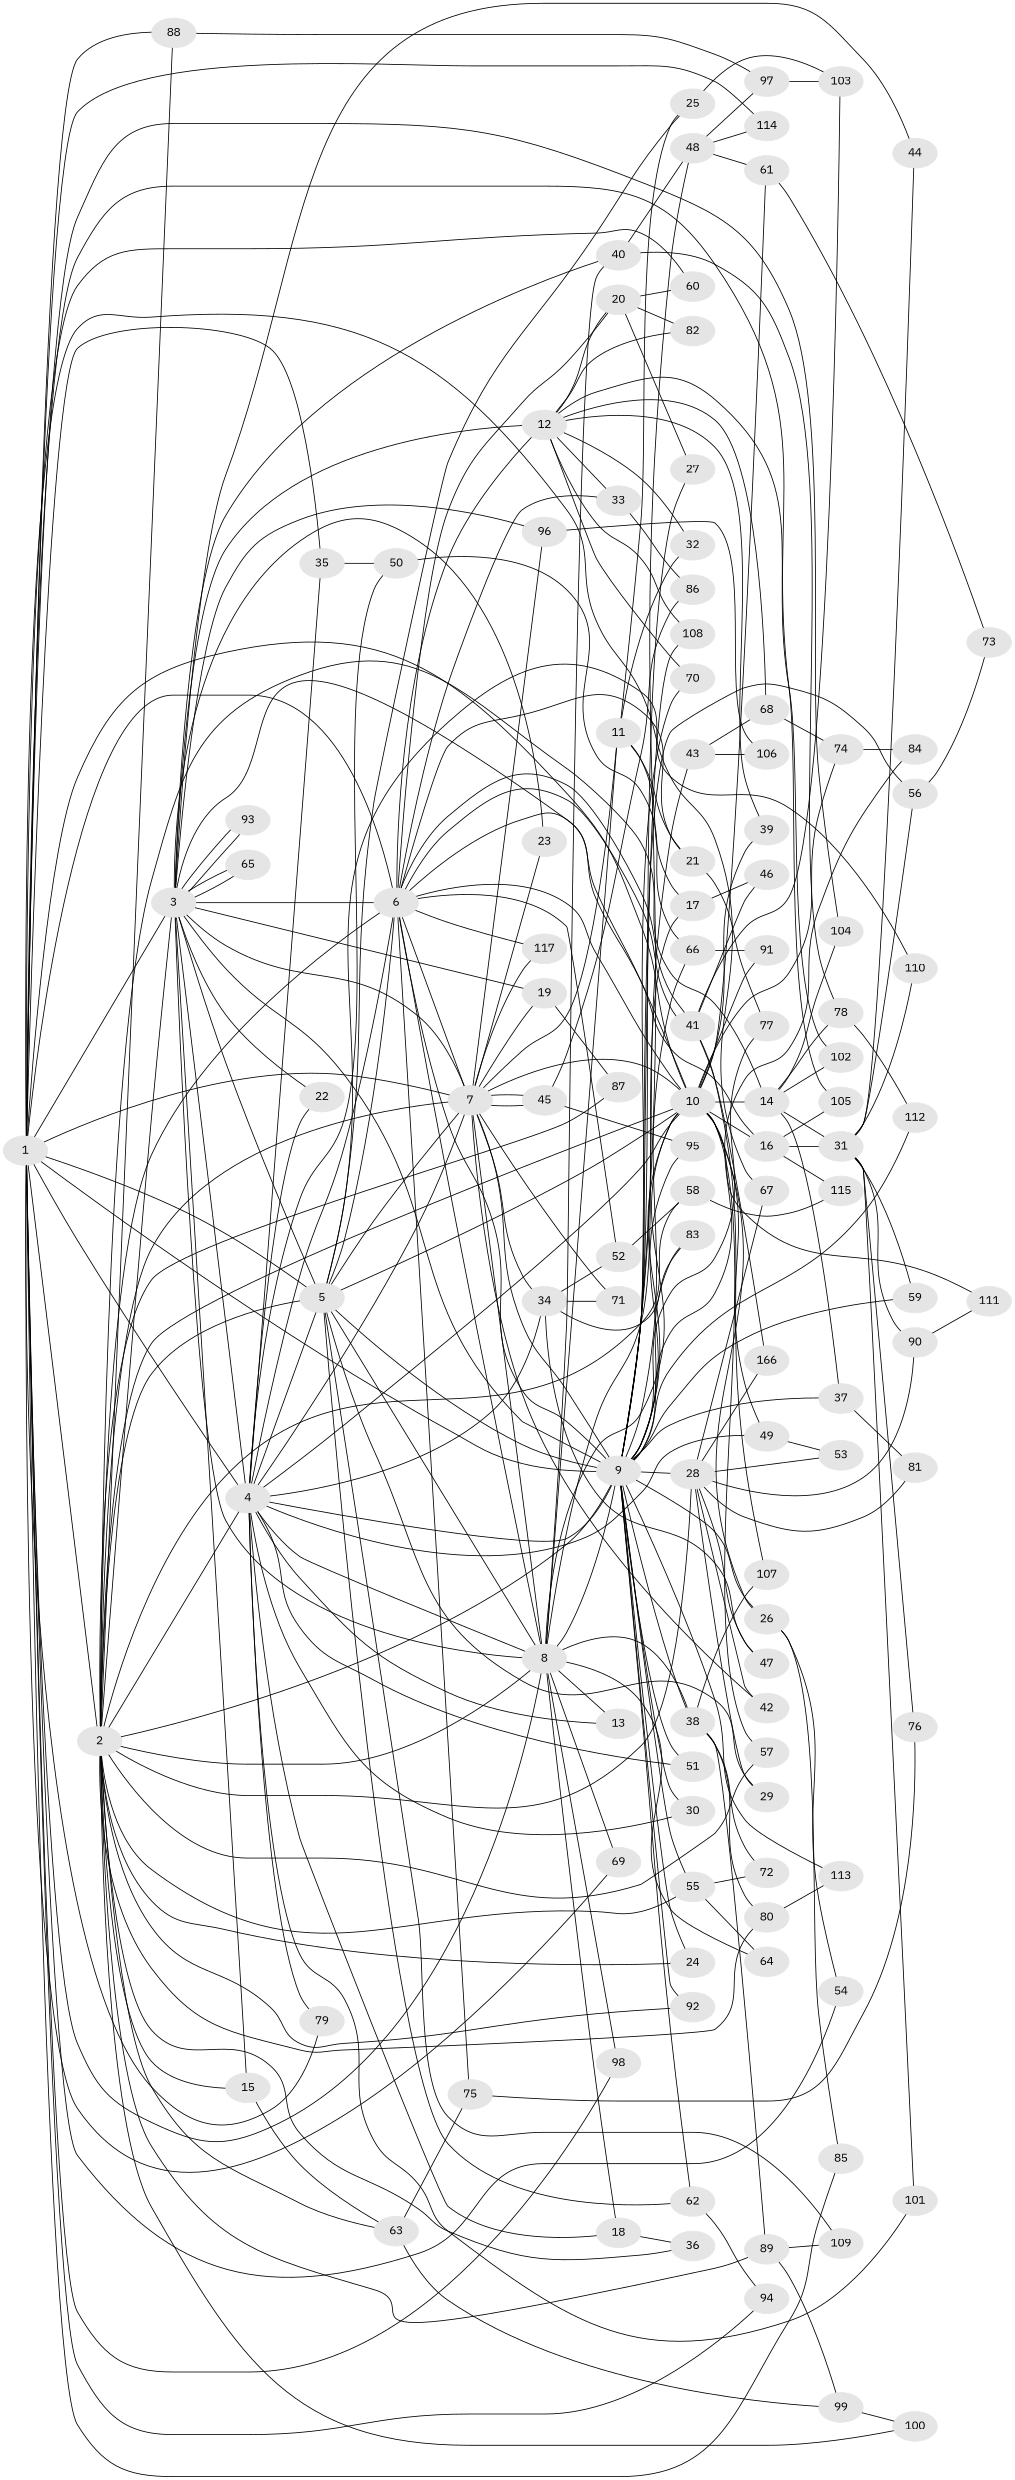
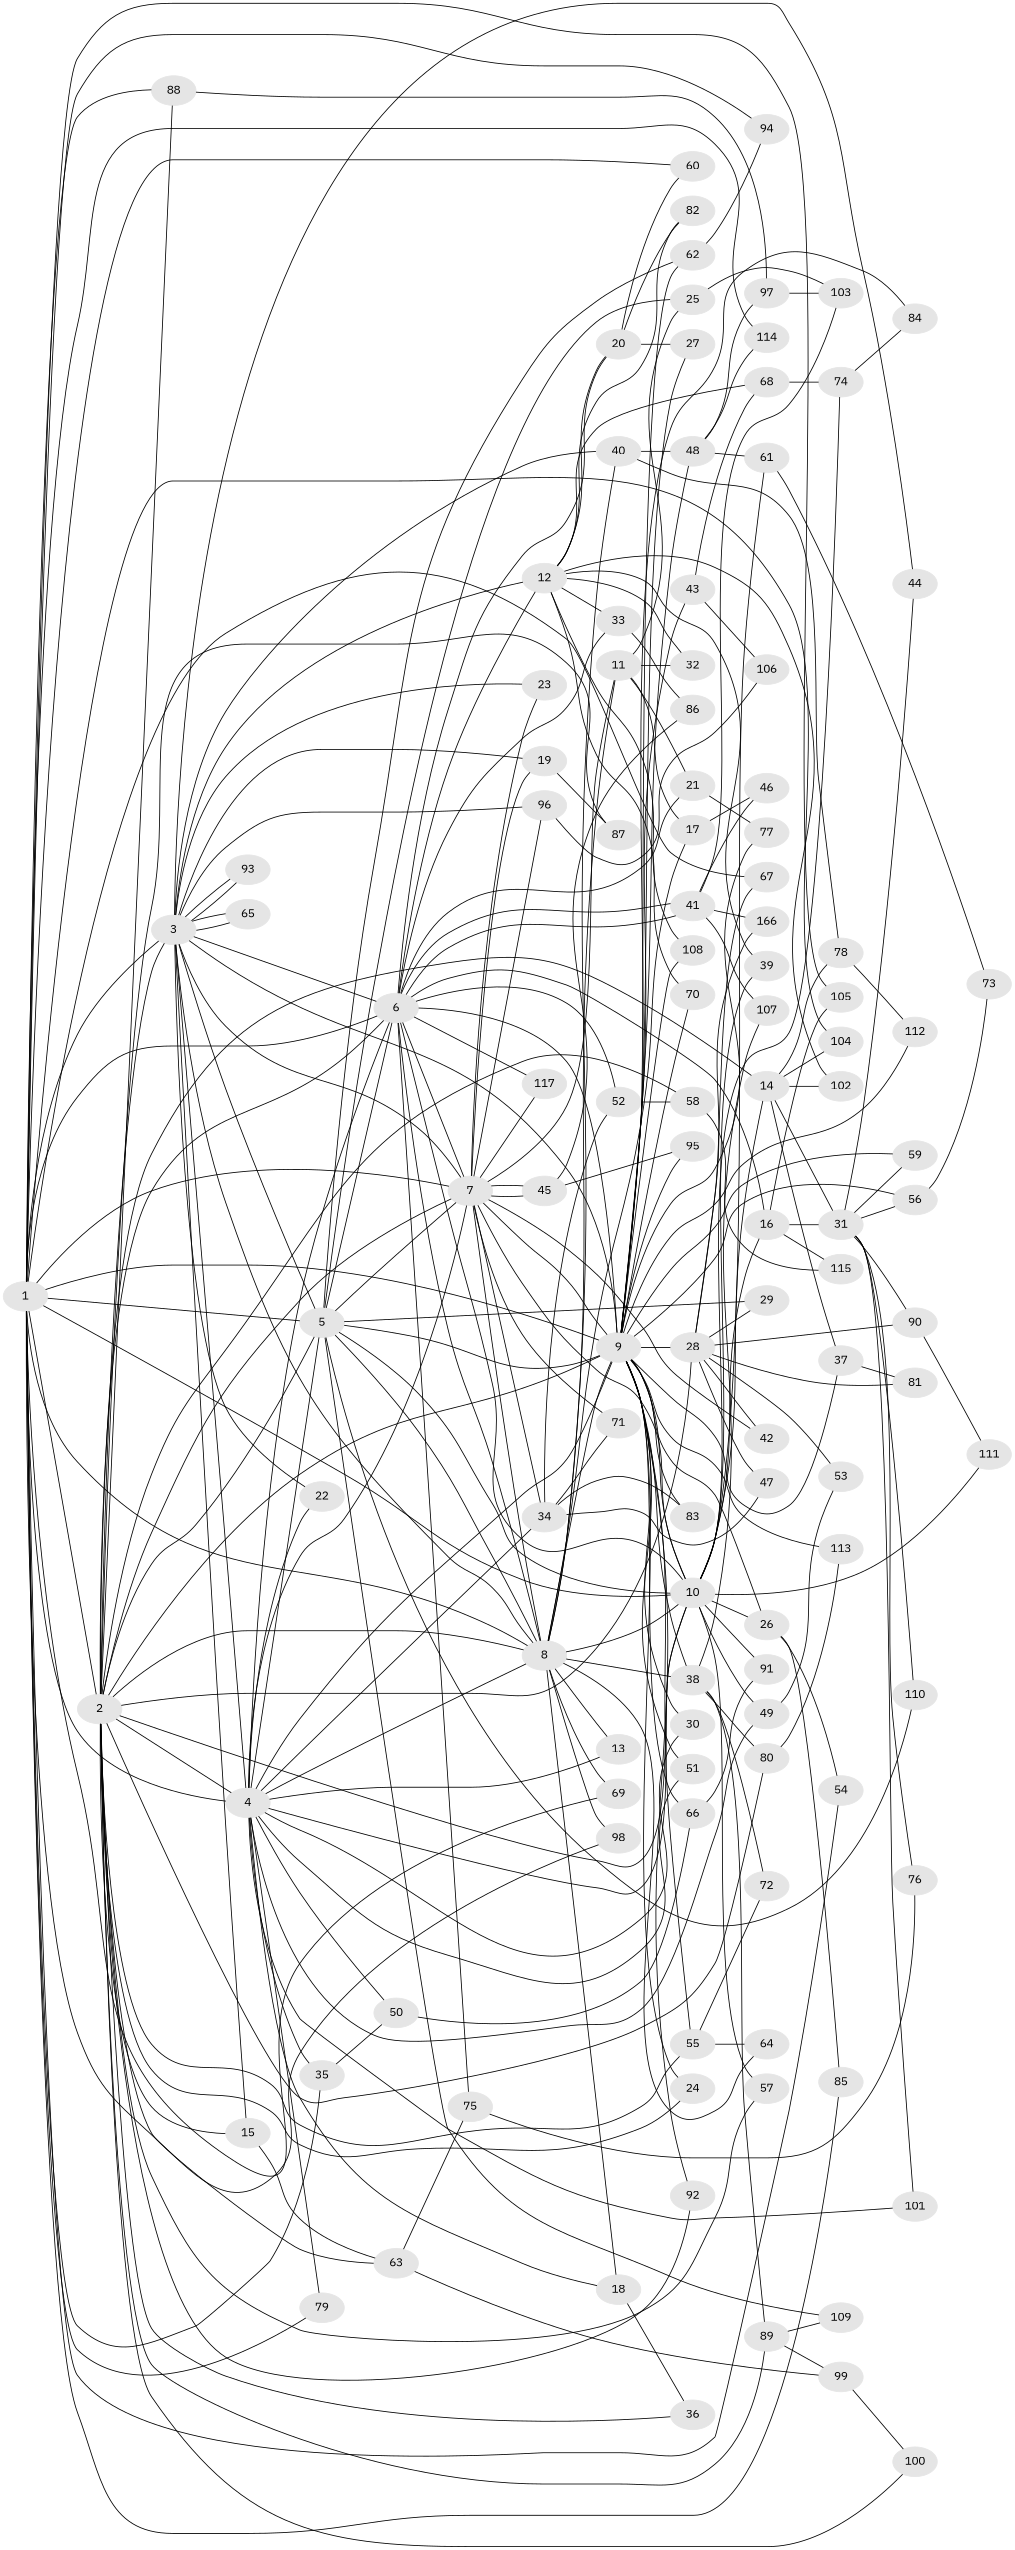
(460, 748) -> none
